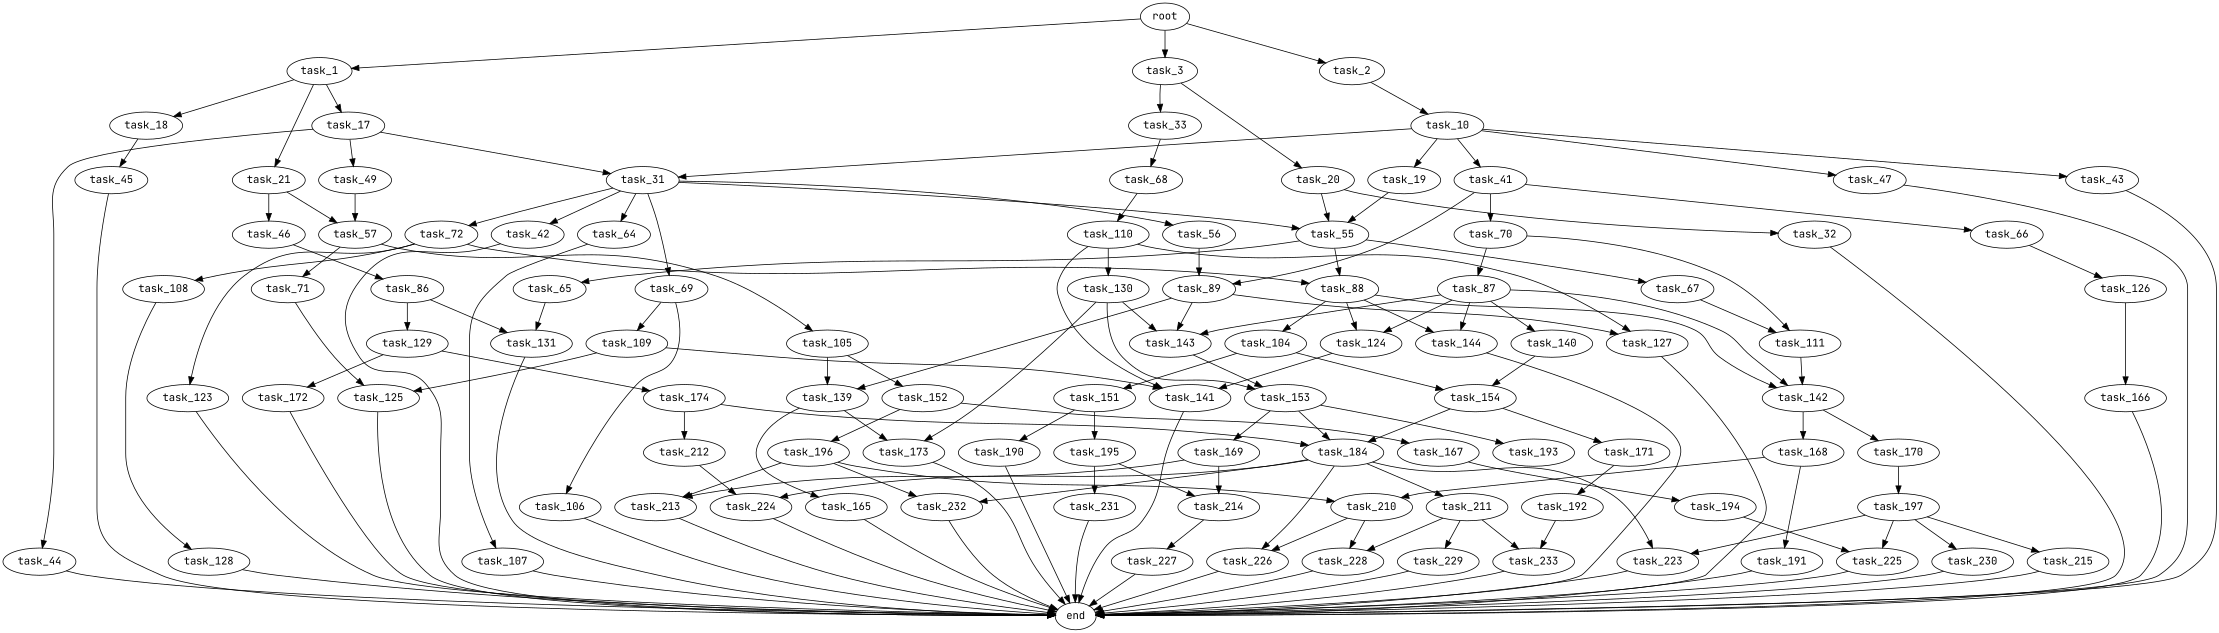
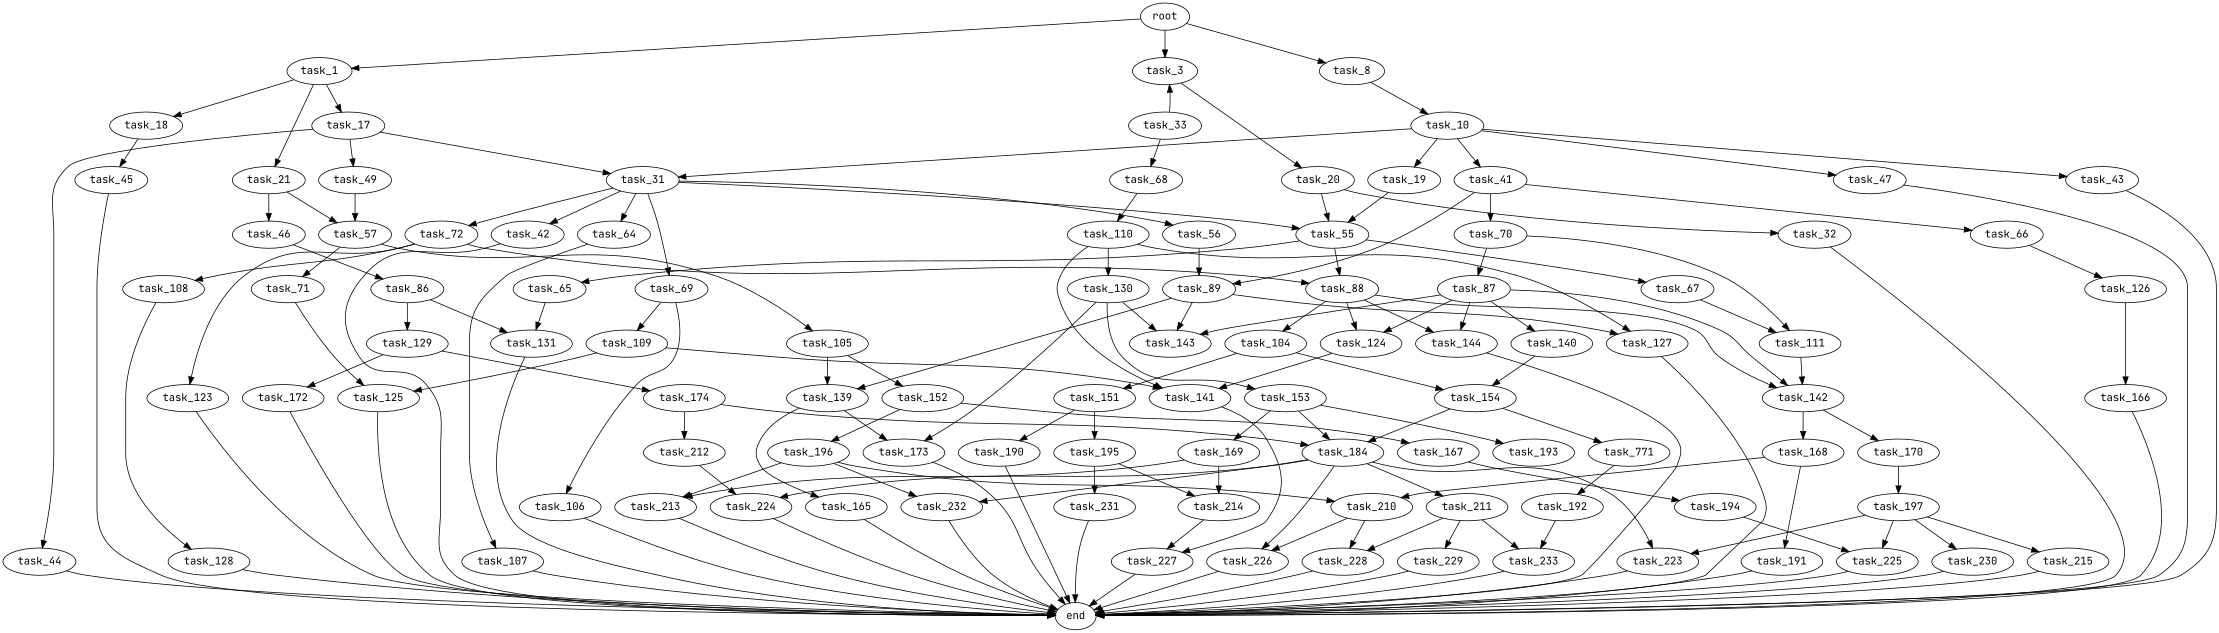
(1352, 71) -> (1352, 71)
(1160, 94) -> (1170, 102)
(1224, 369) -> none
(1629, 453) -> (1629, 453)
(1147, 514) -> (1281, 488)
